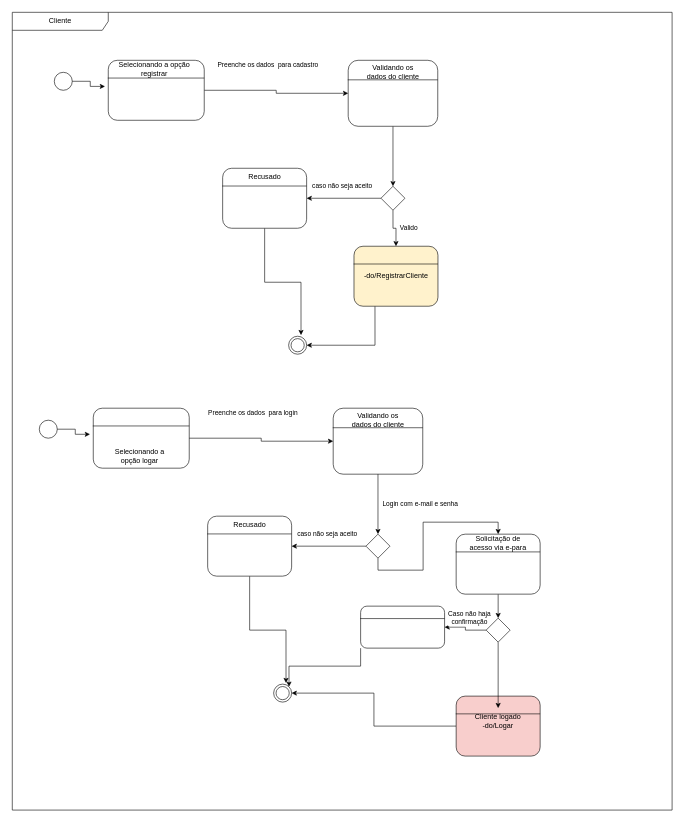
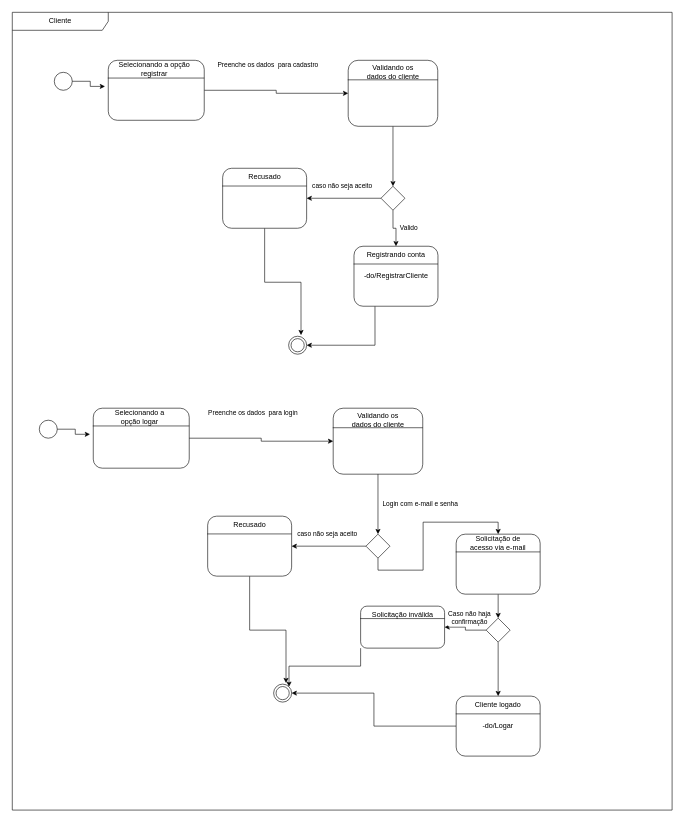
none -> (396, 255)
(396, 276) -> (396, 276)
(140, 456) -> (140, 417)
(498, 543) -> (498, 543)
none -> (403, 615)
(498, 717) -> (498, 705)
(498, 726) -> (498, 726)
